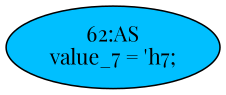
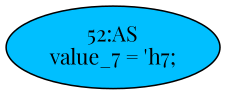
(113, 47) -> (113, 47)
